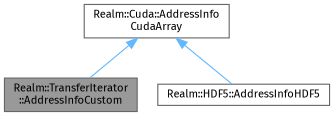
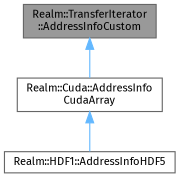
(109, 62) -> (90, 64)
(244, 95) -> (90, 162)
